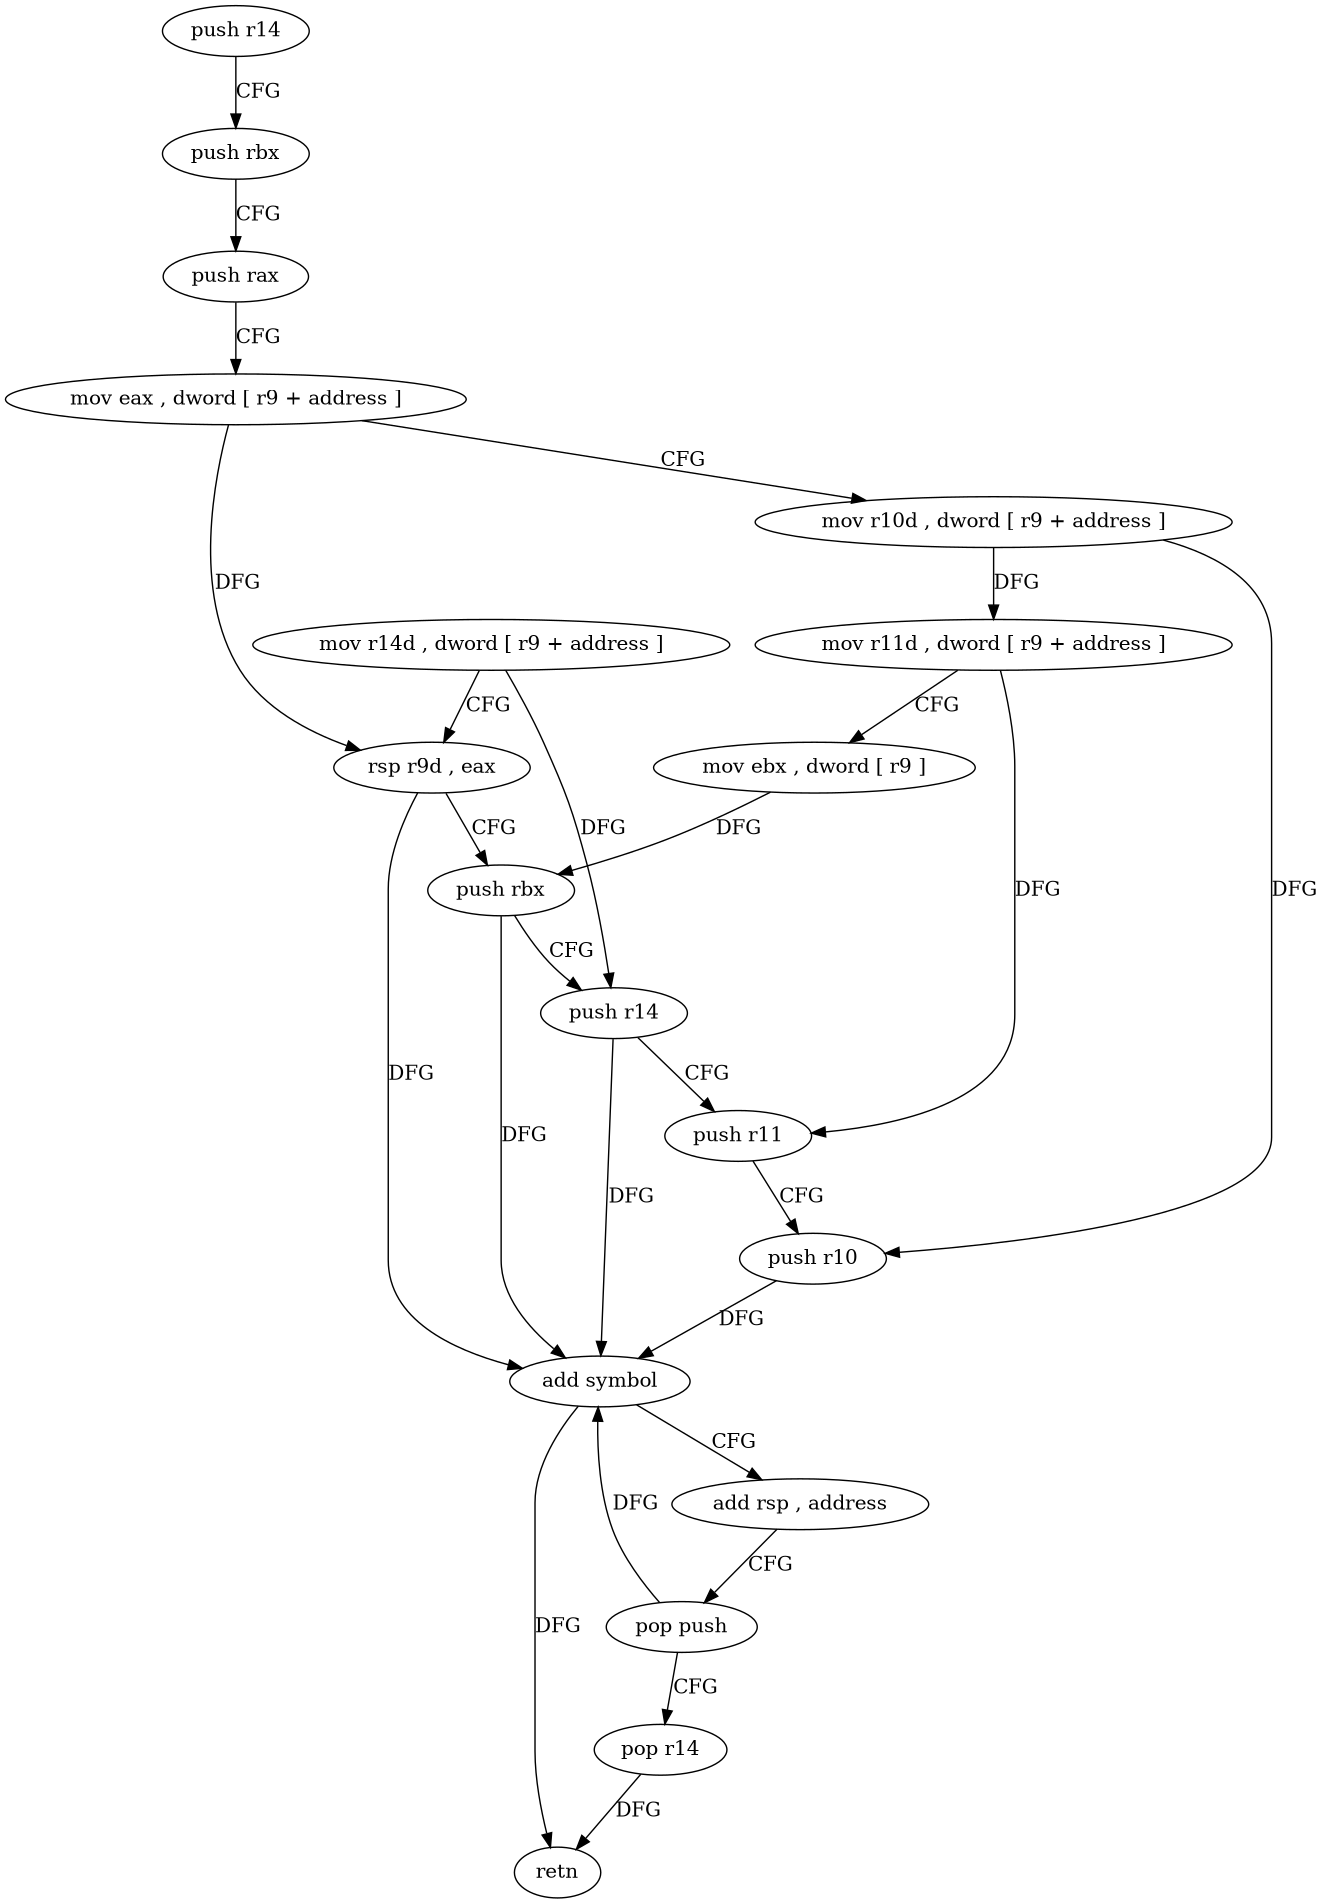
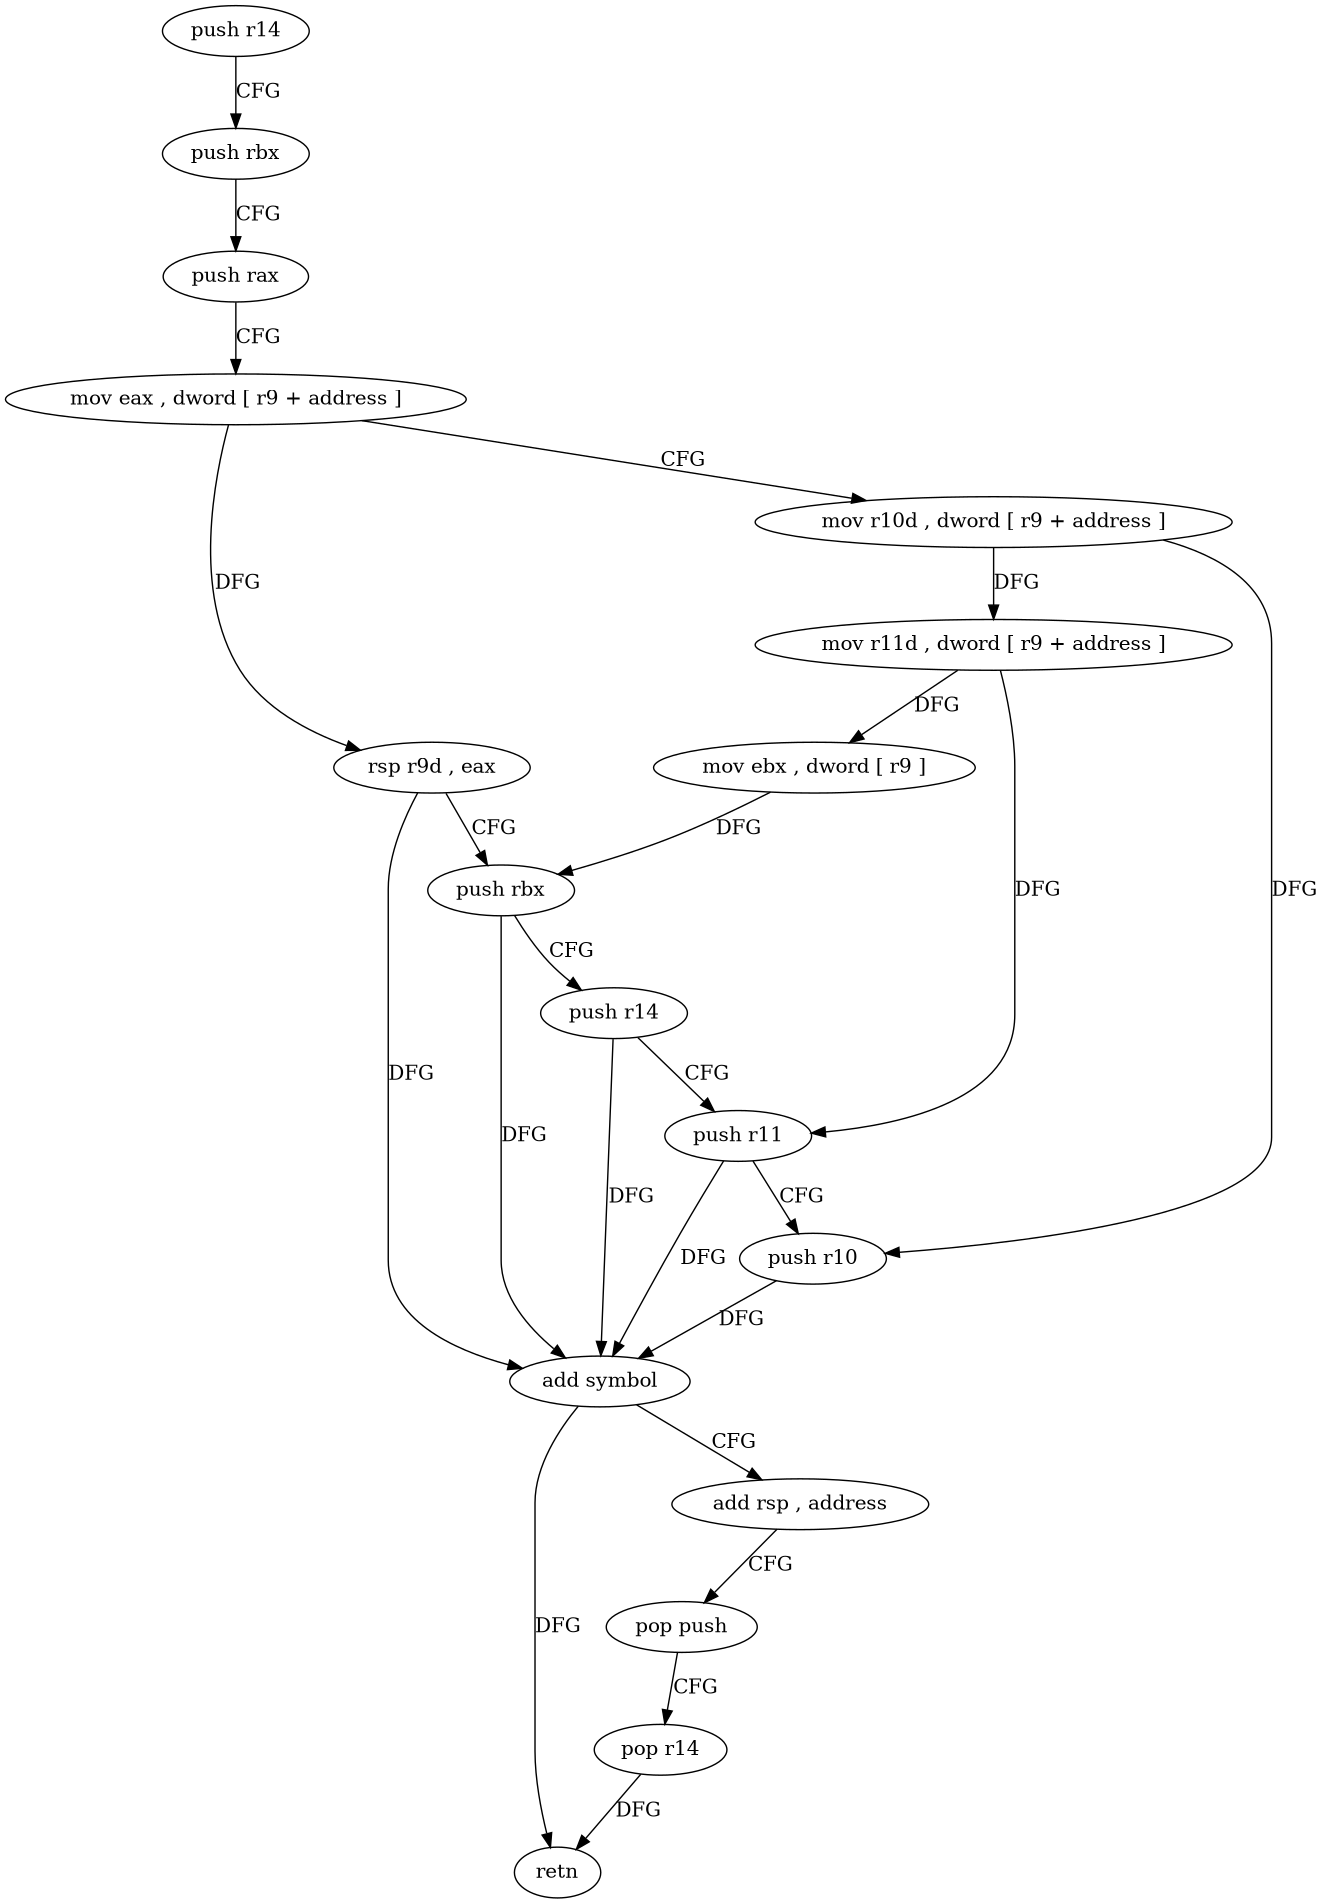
(491, 645) -> none
(937, 706) -> (937, 706)
(609, 1519) -> (670, 1251)
